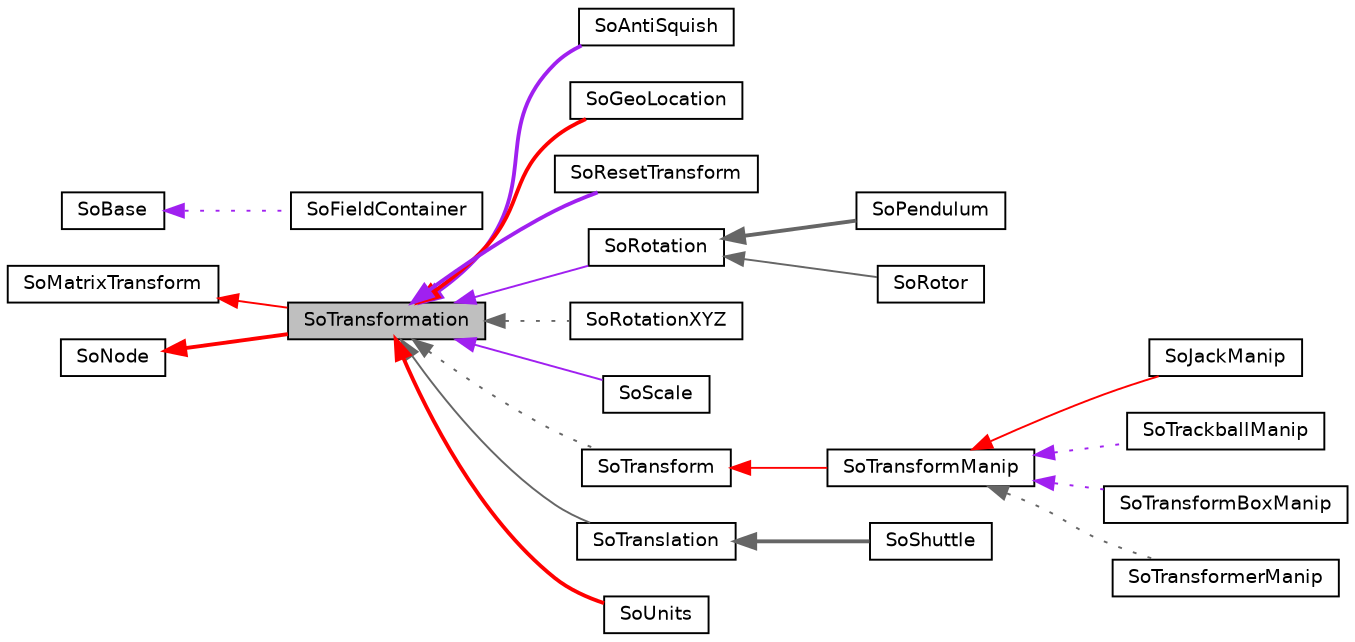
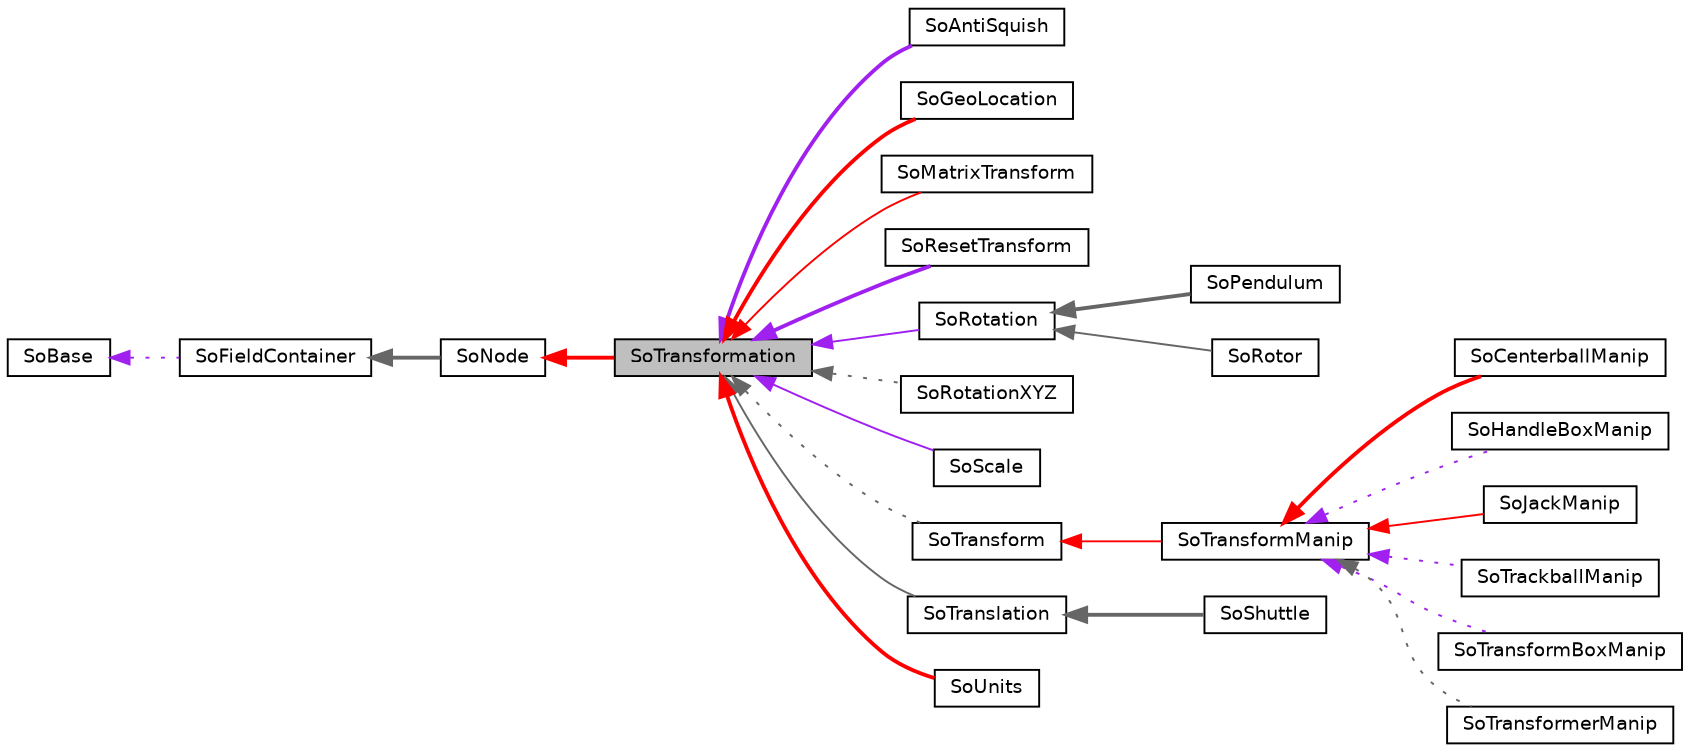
(263, 304) -> (827, 249)
none -> (416, 358)
none -> (1560, 358)
none -> (1560, 431)
